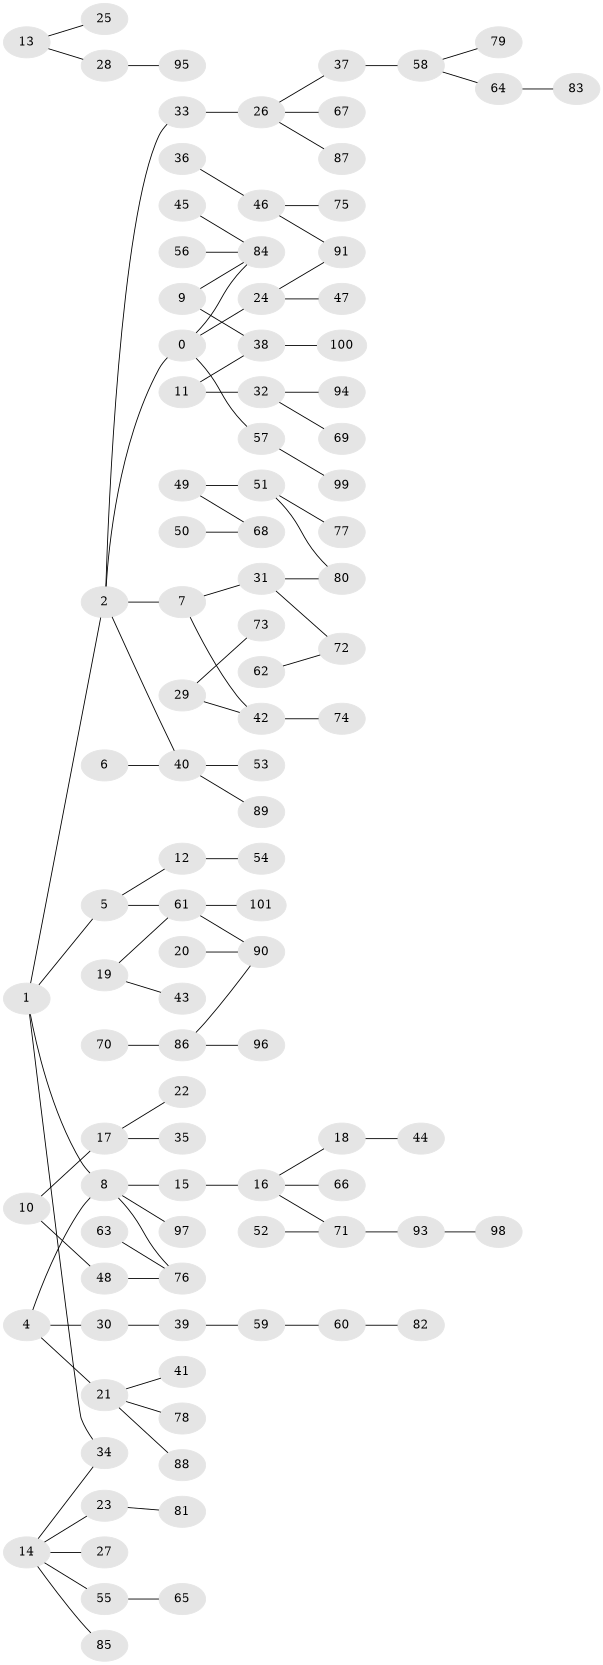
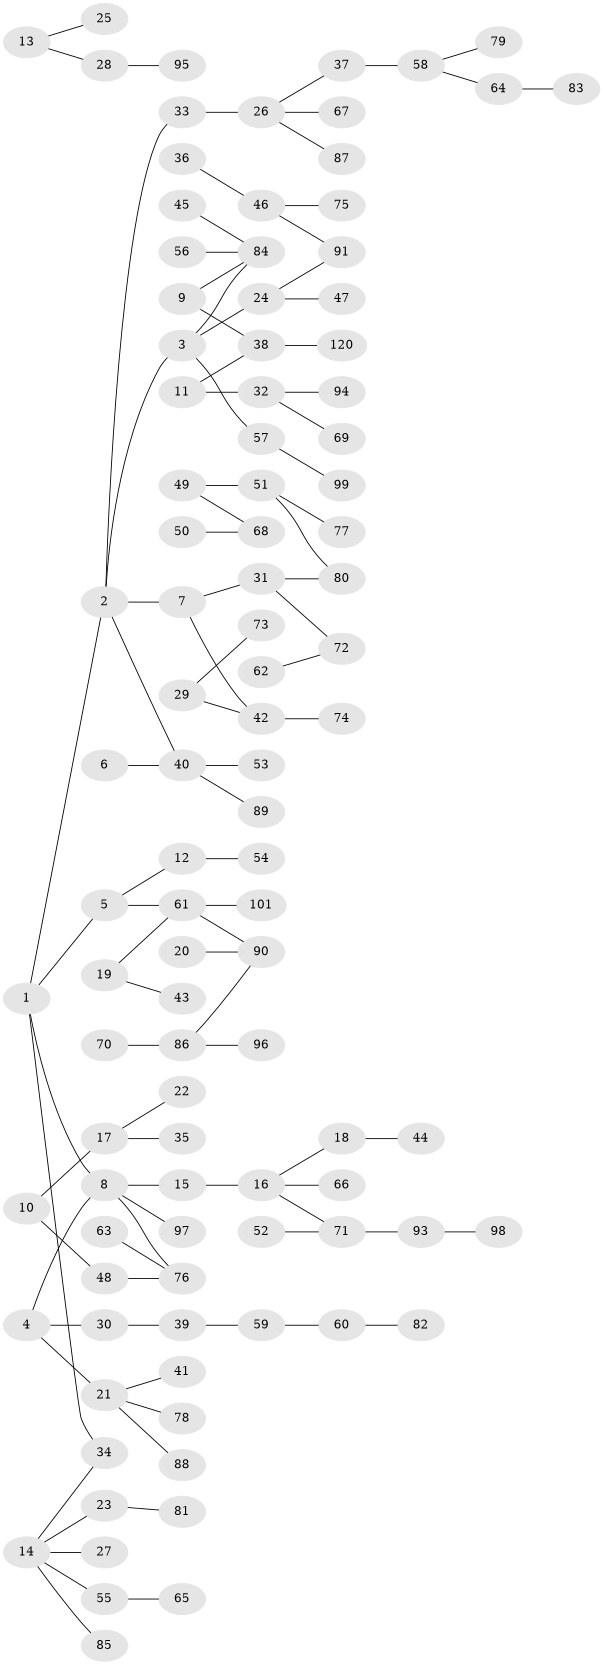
(182, 346) -> (182, 346)
(342, 346) -> (342, 346)
